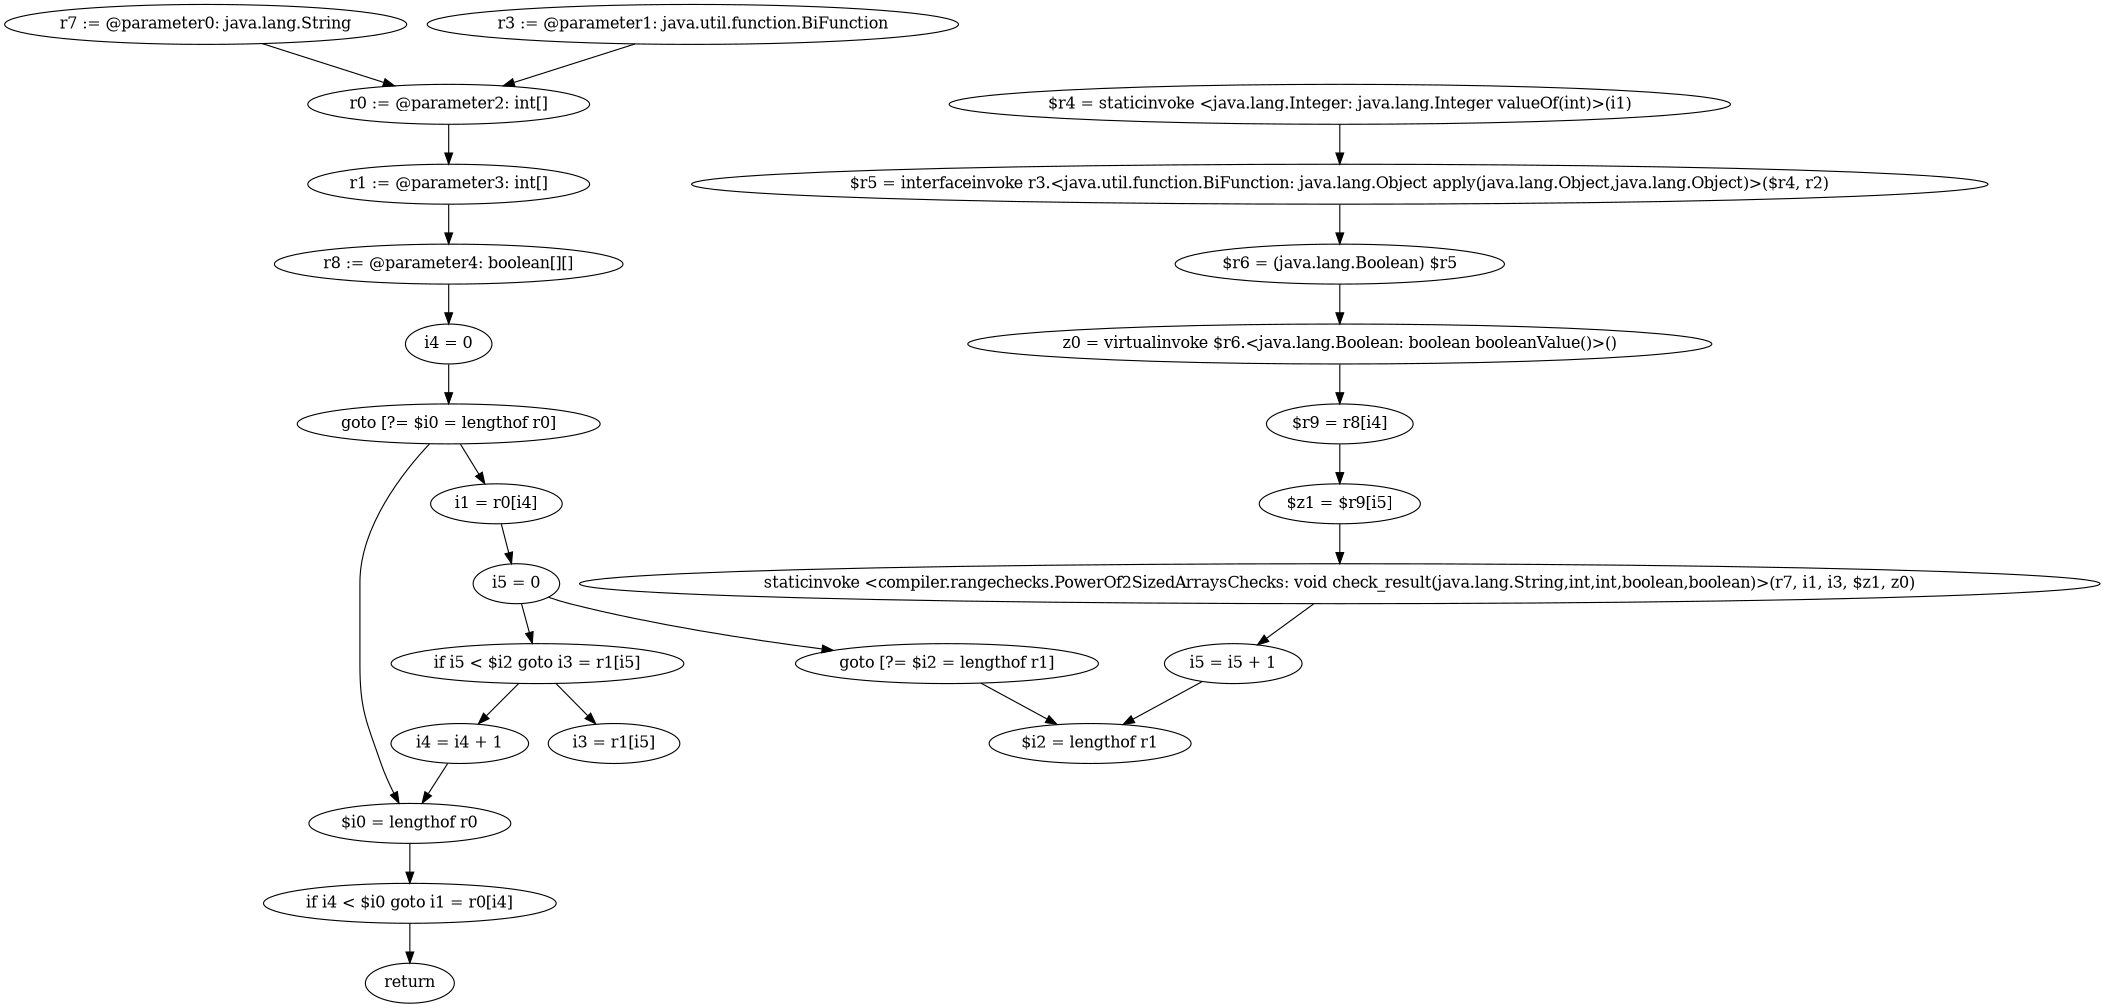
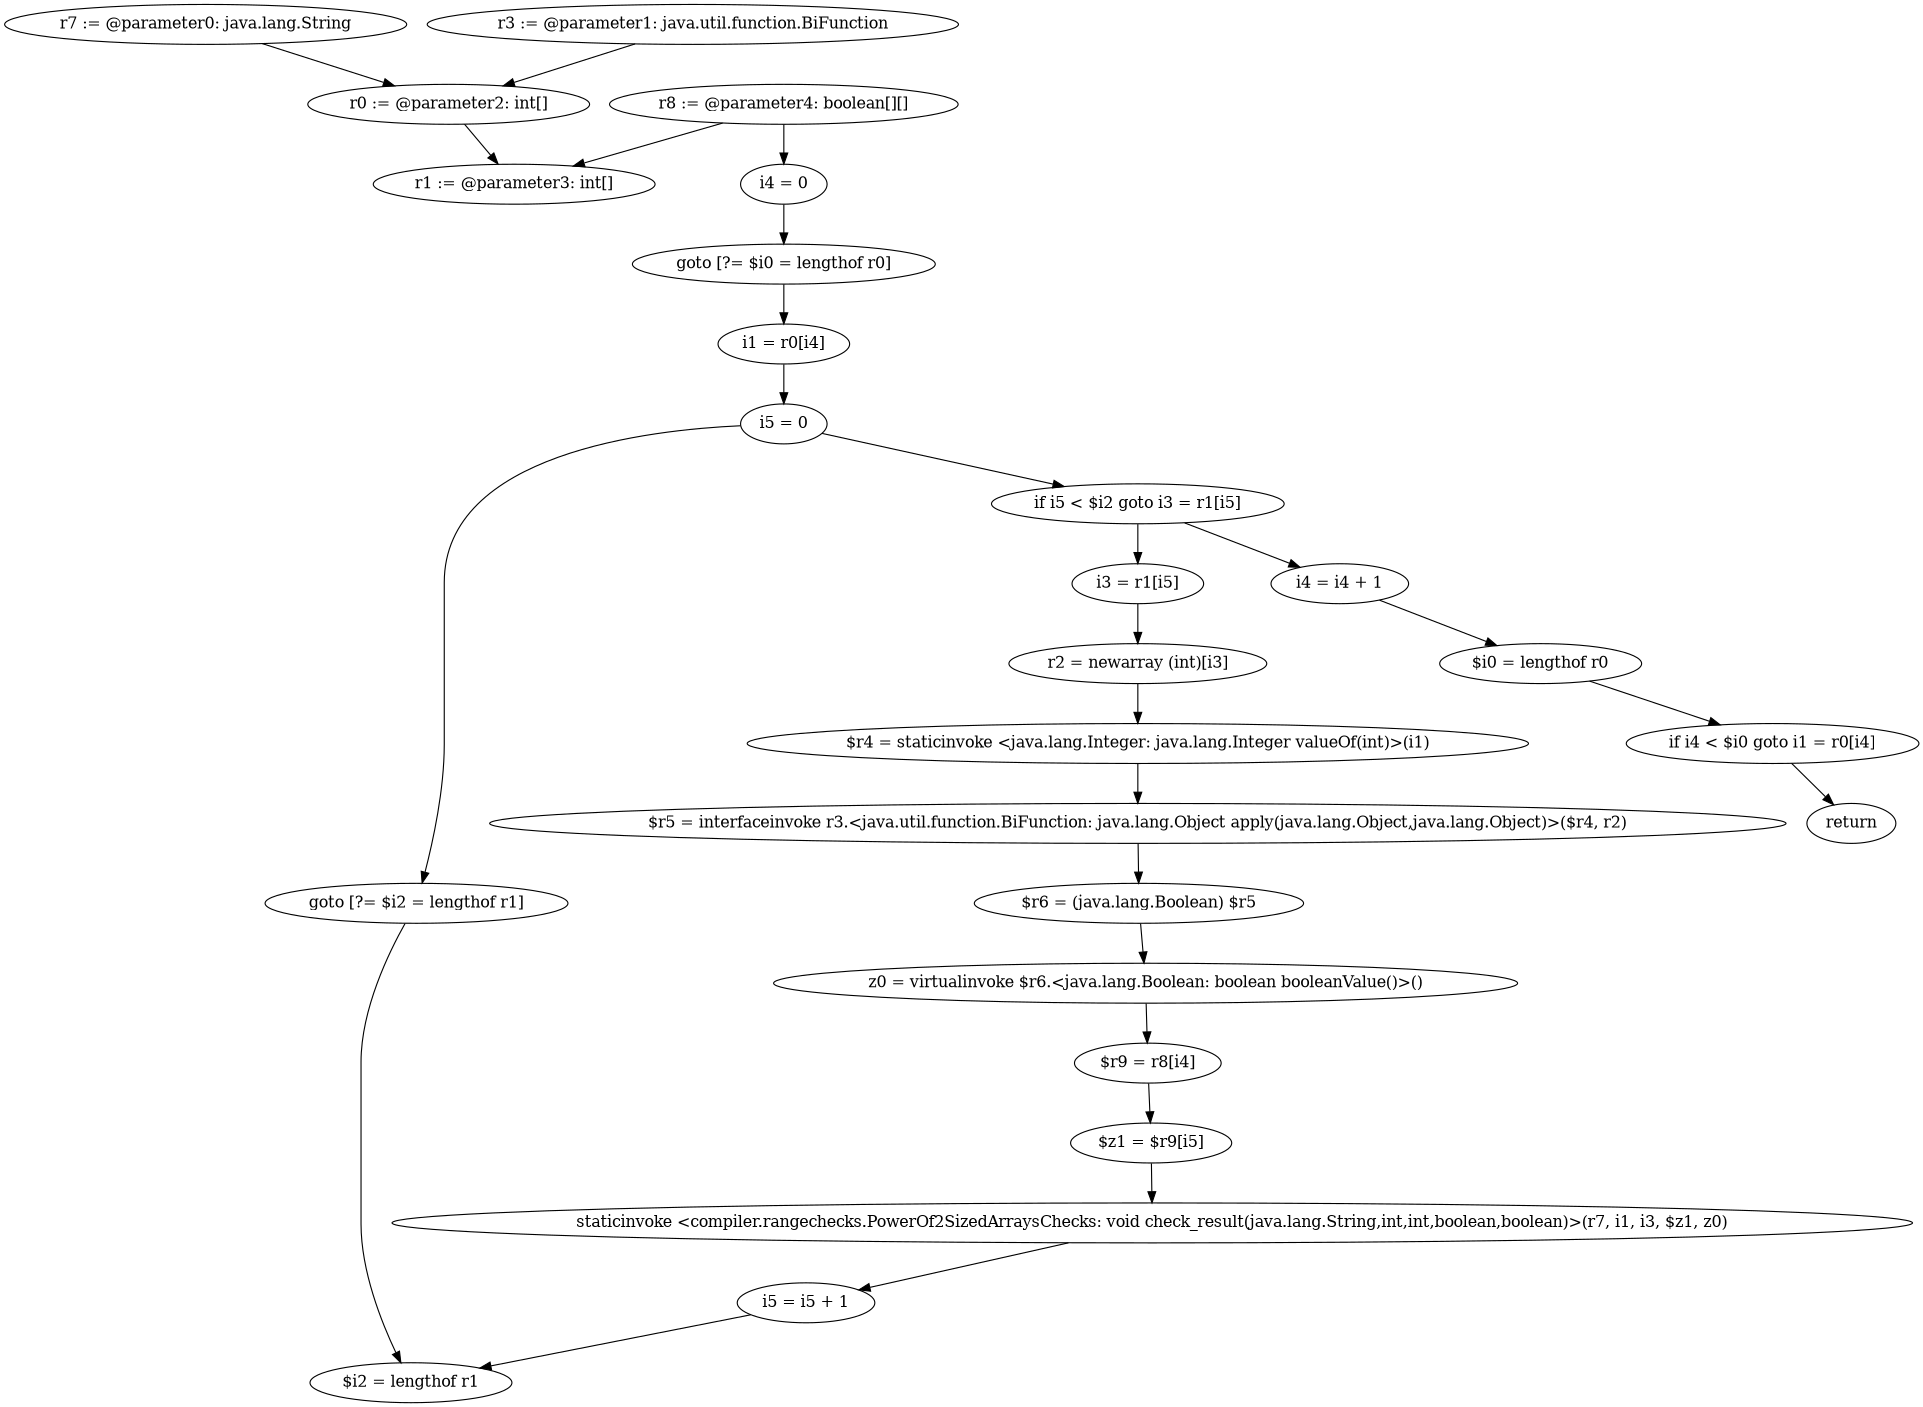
(449, 219) -> (654, 143)
(360, 612) -> none
none -> (1138, 664)
